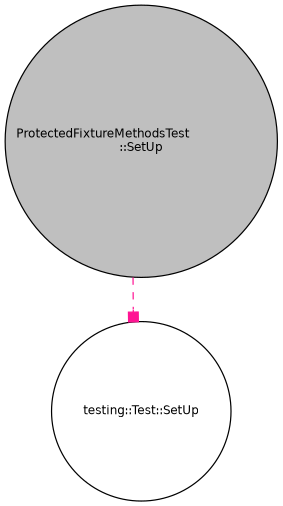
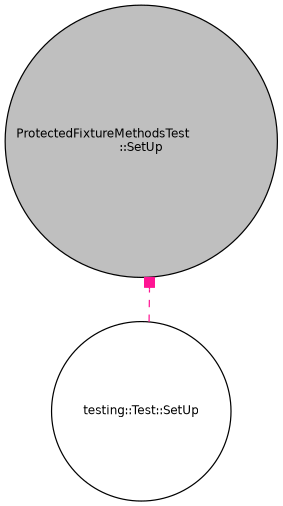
(133, 293) -> (149, 306)
